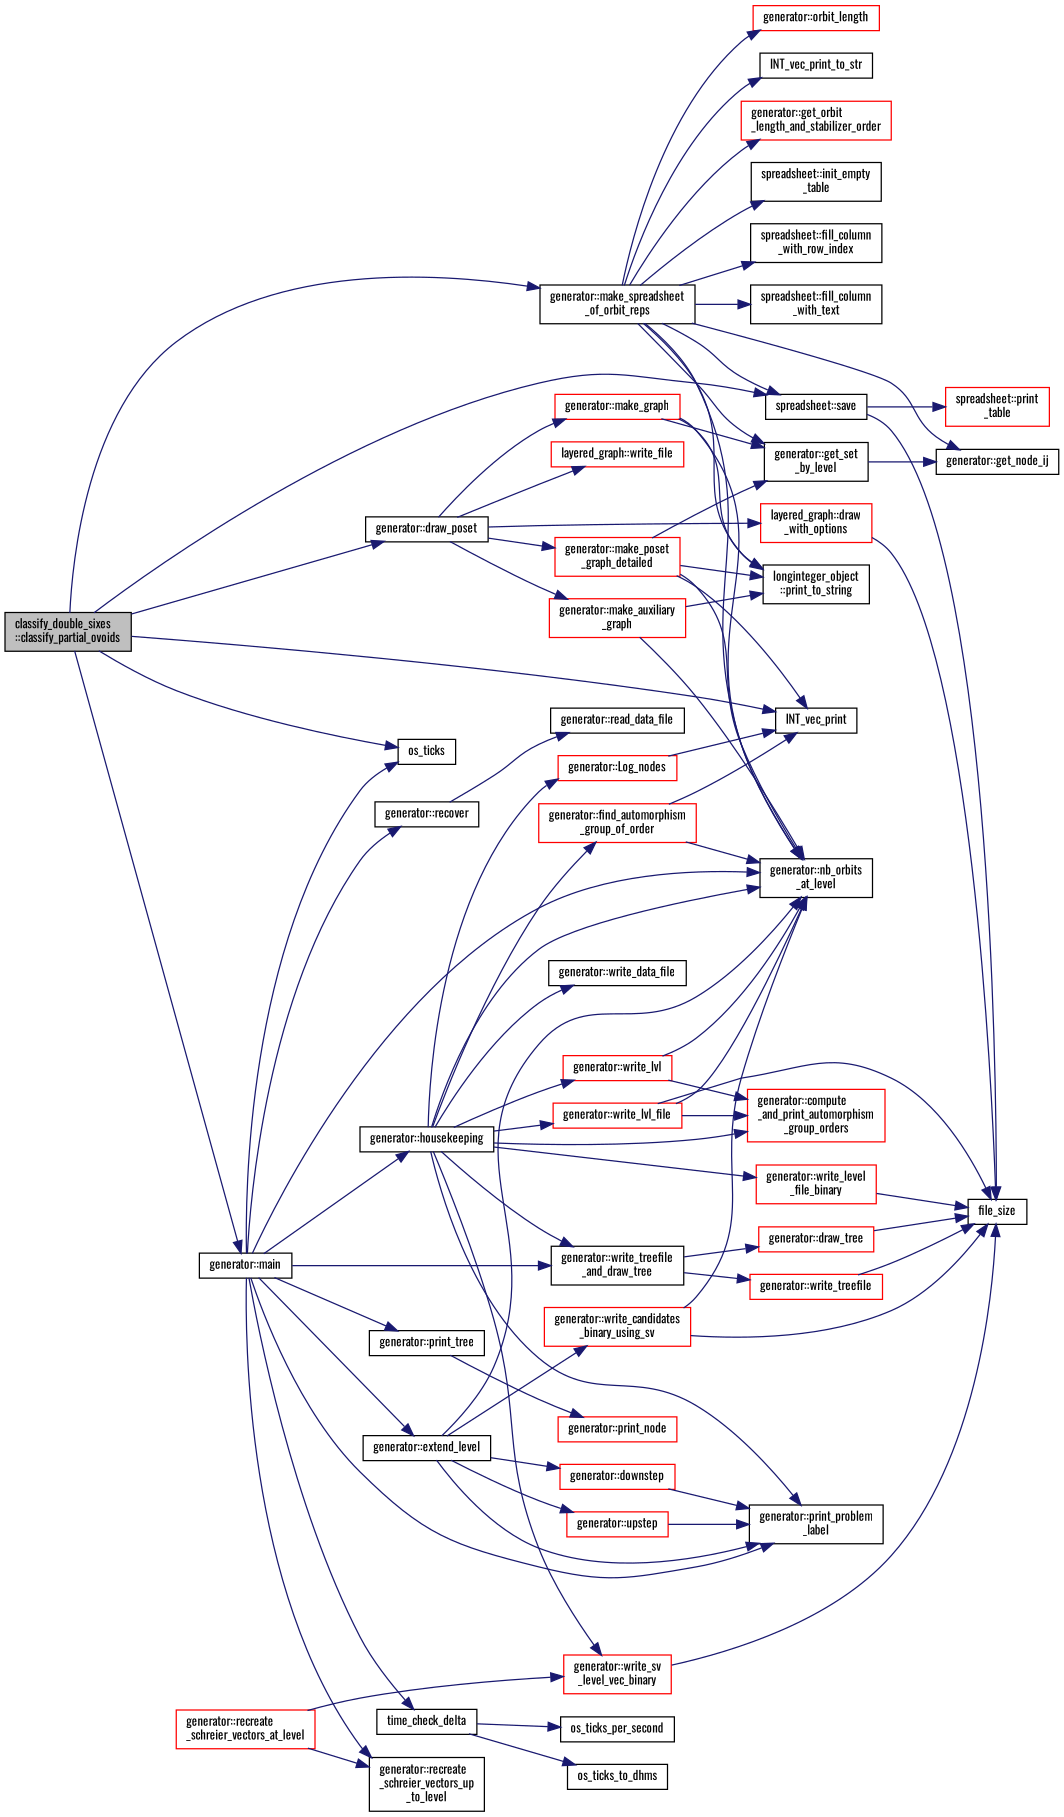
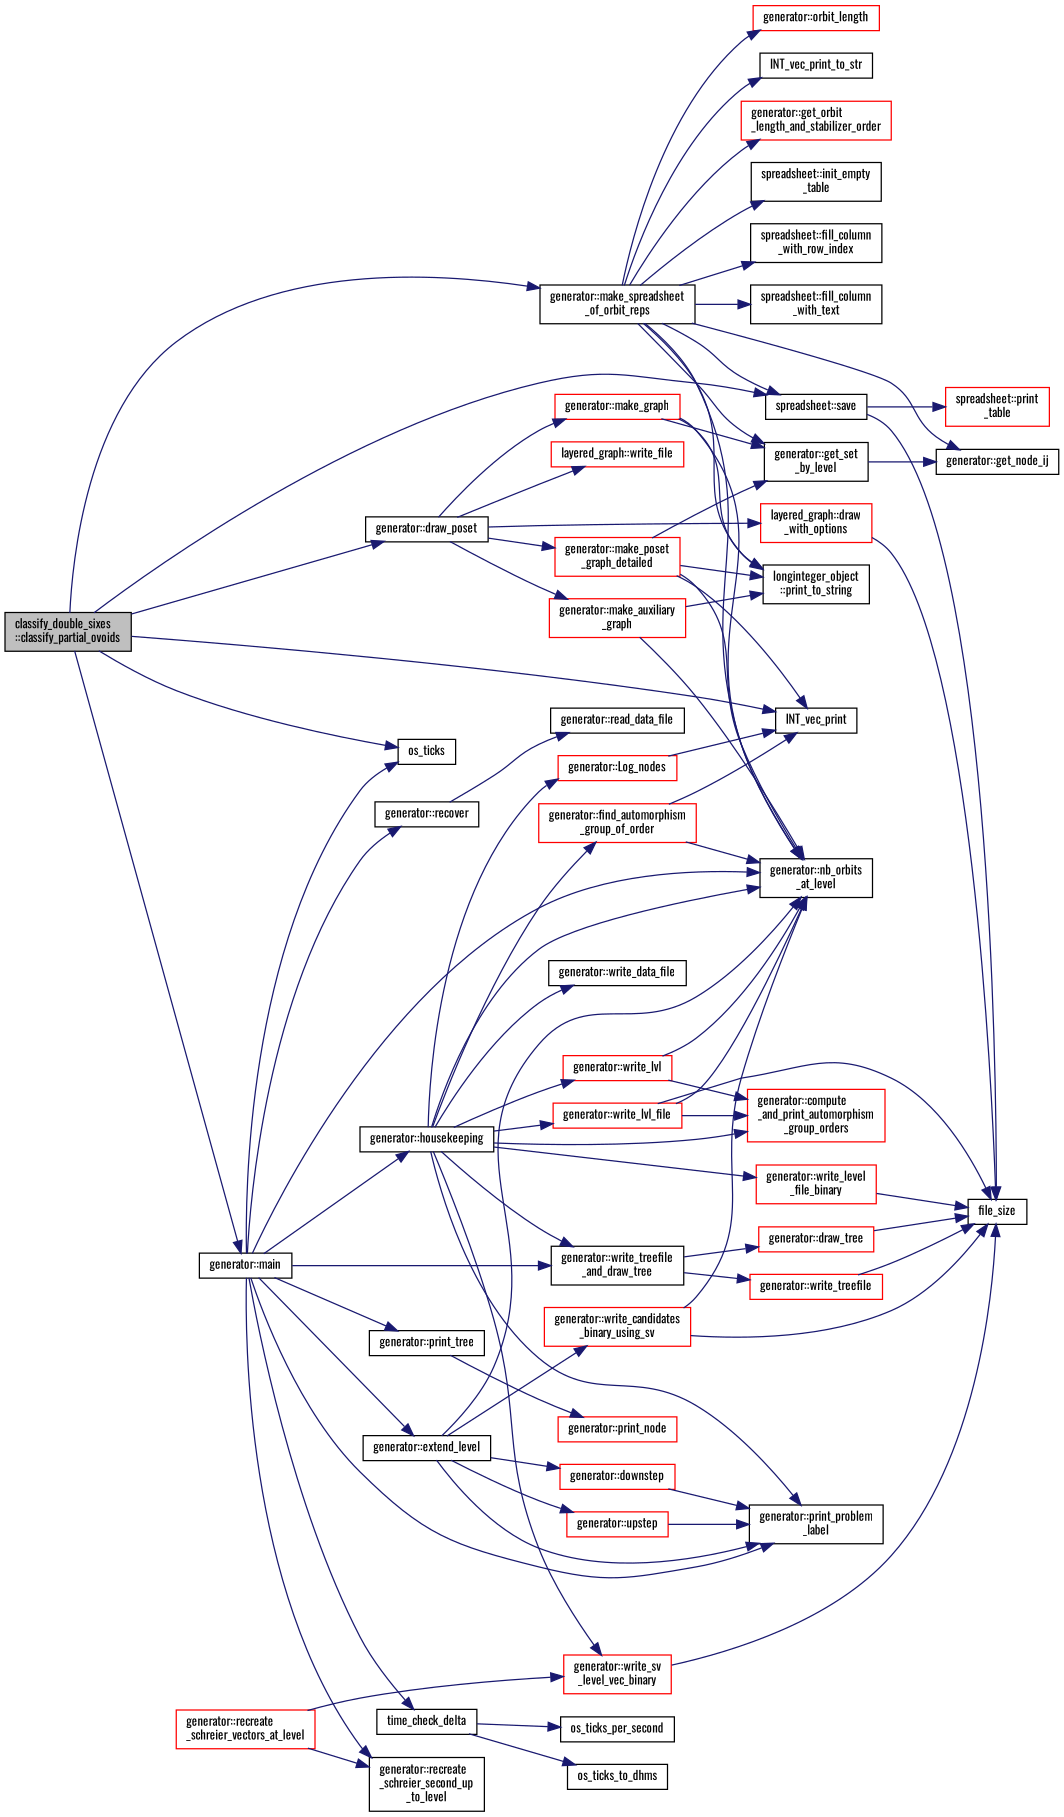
(427, 1784) -> (427, 1784)
